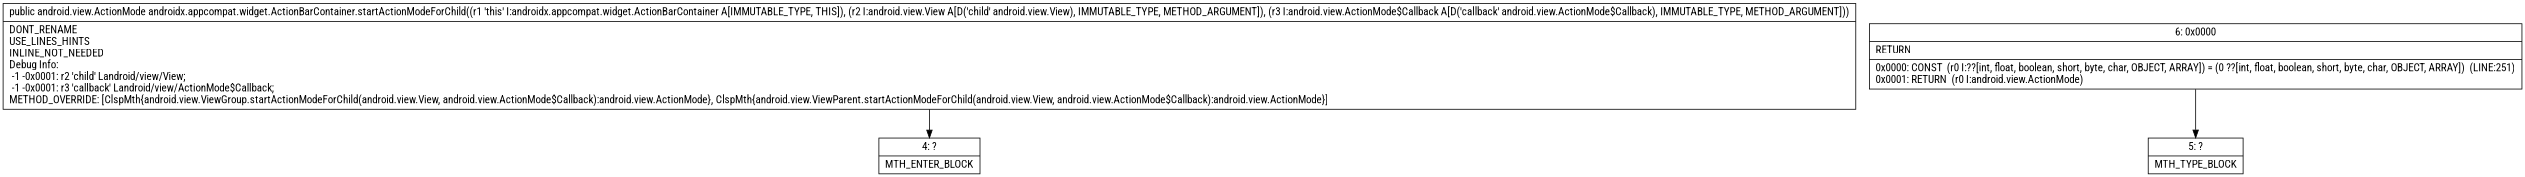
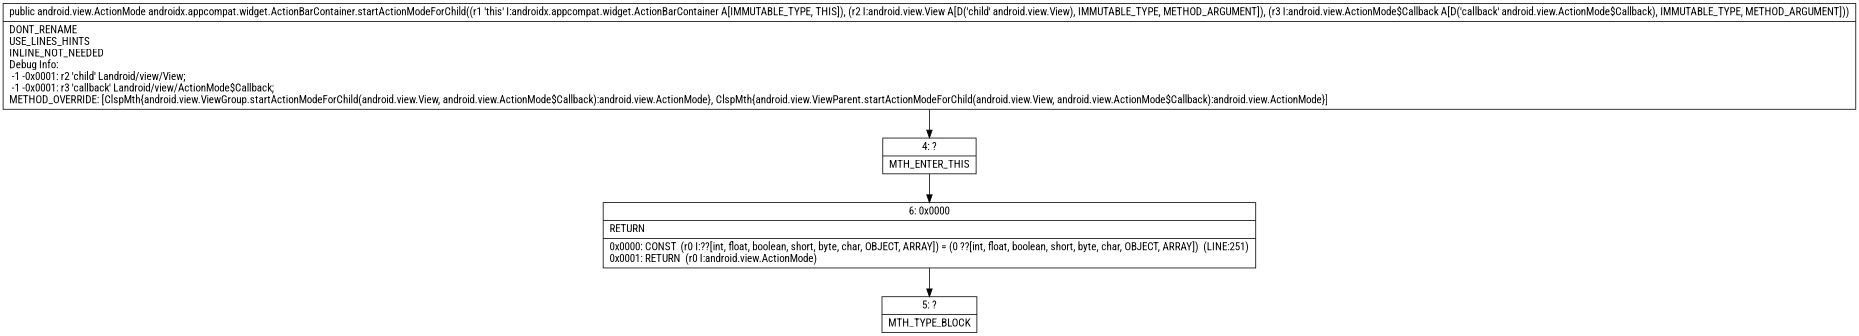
(929, 164) -> (929, 164)
none -> (929, 184)
